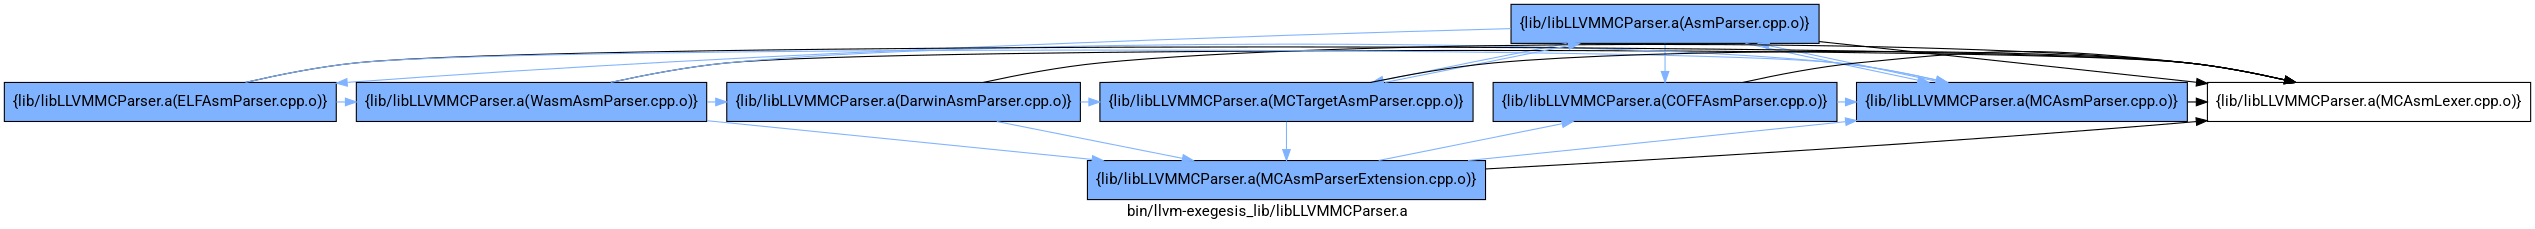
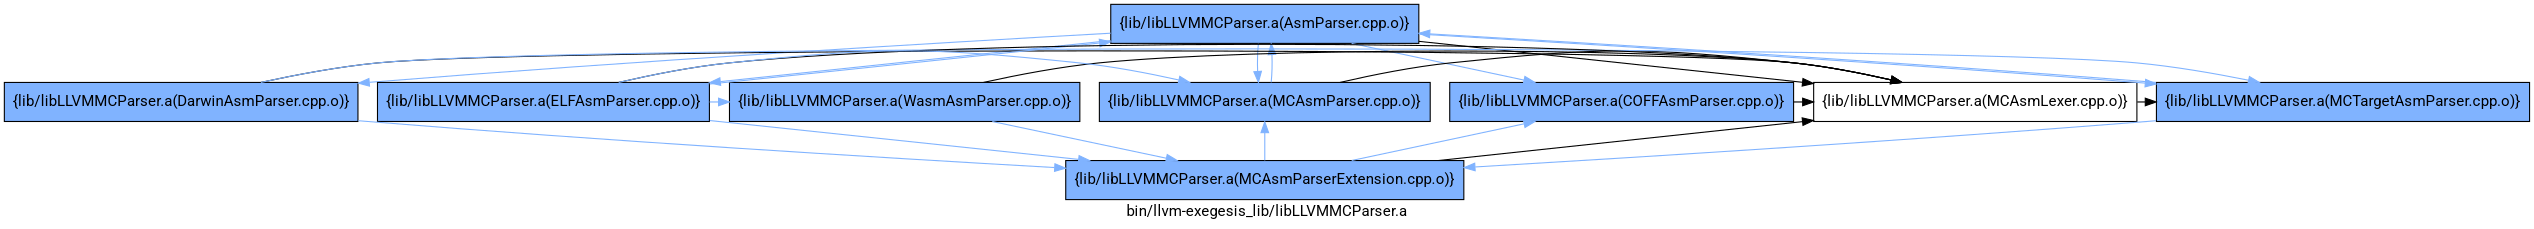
(1273, 44) -> none
(1828, 52) -> (2141, 102)
none -> (905, 64)
(711, 102) -> (666, 61)
(1841, 102) -> none
none -> (894, 140)
